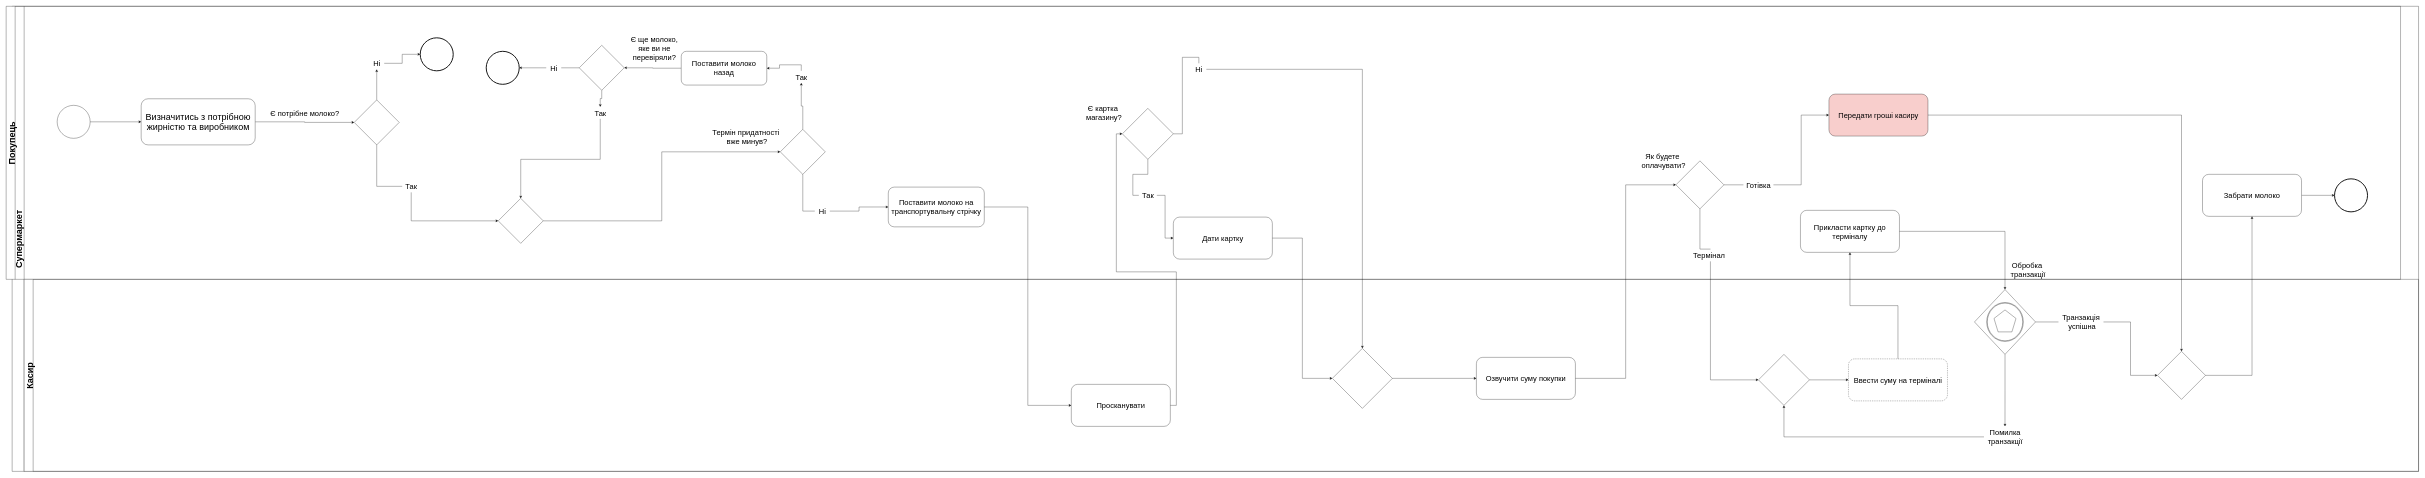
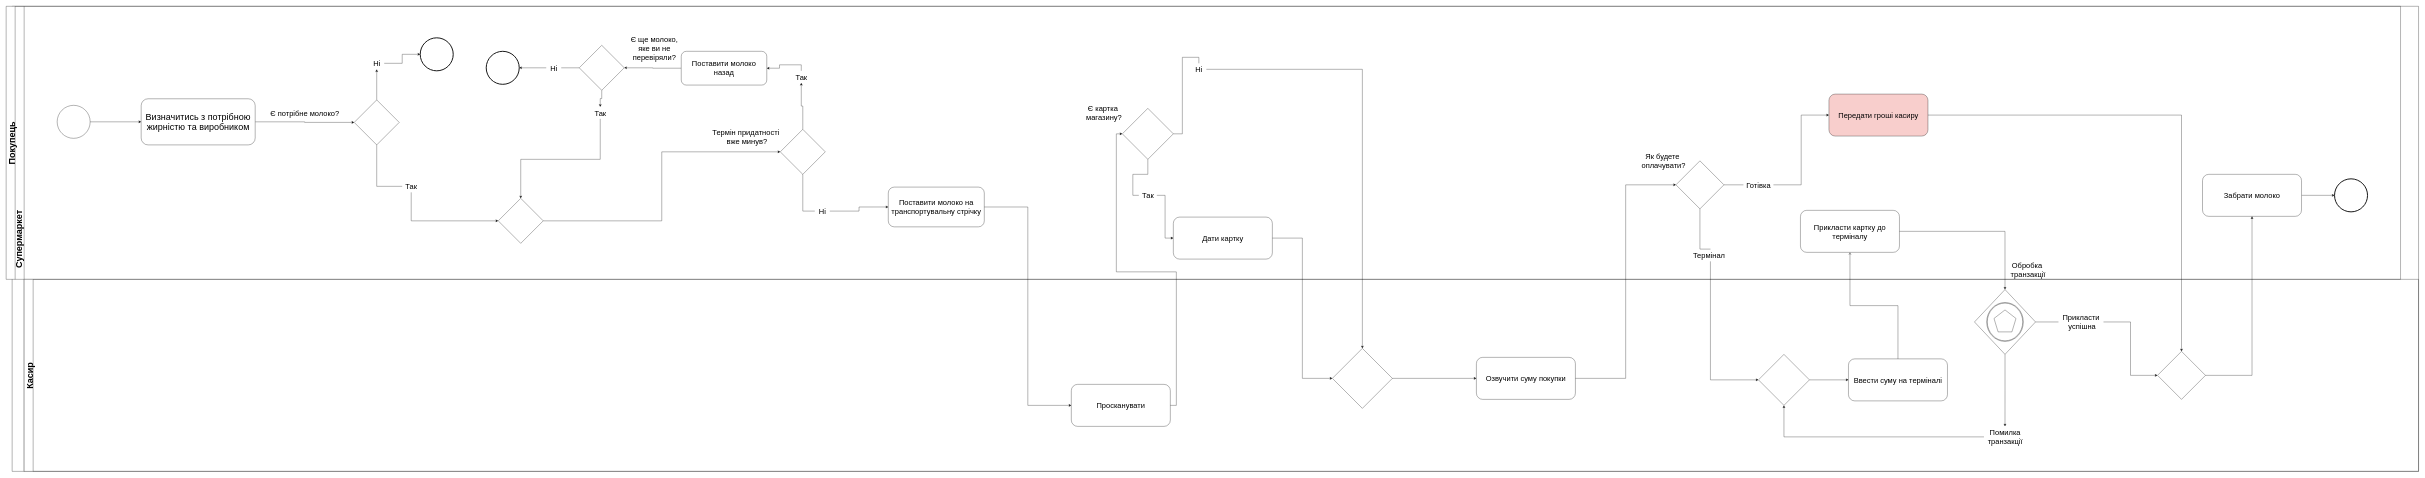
(1850, 255) -> (1850, 255)
(2081, 322) -> (2081, 322)
(1898, 380) -> (1898, 380)
